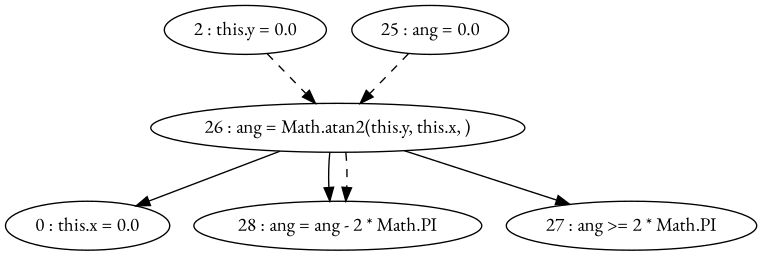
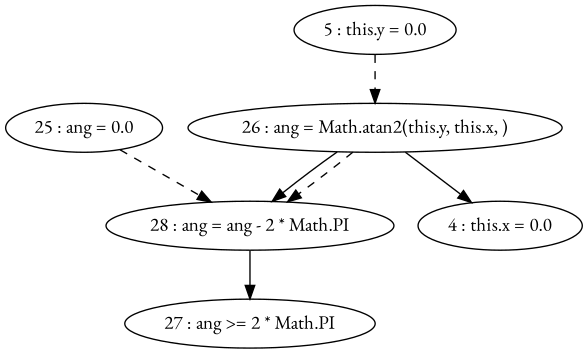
(245, 30) -> (375, 30)
(389, 74) -> (160, 172)
(480, 175) -> (250, 268)
(88, 226) -> (500, 226)
